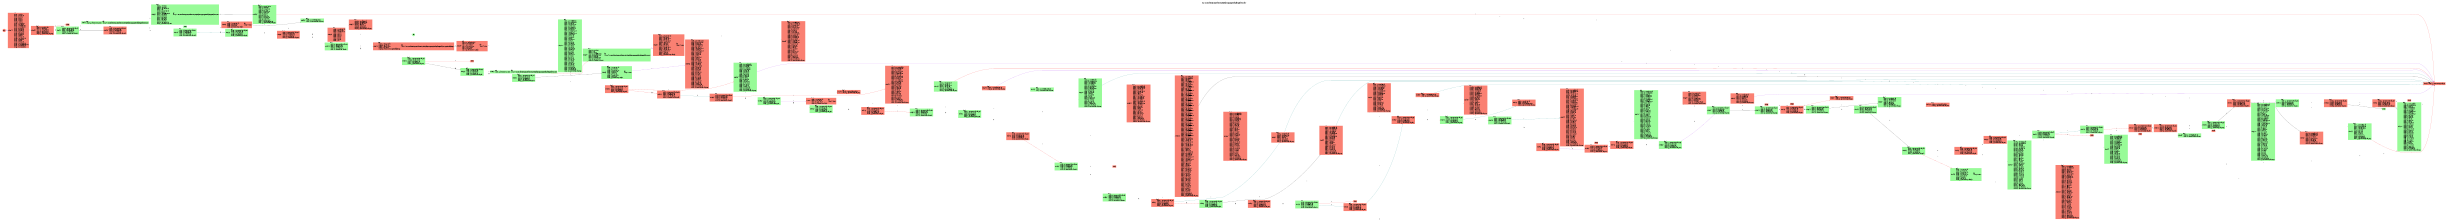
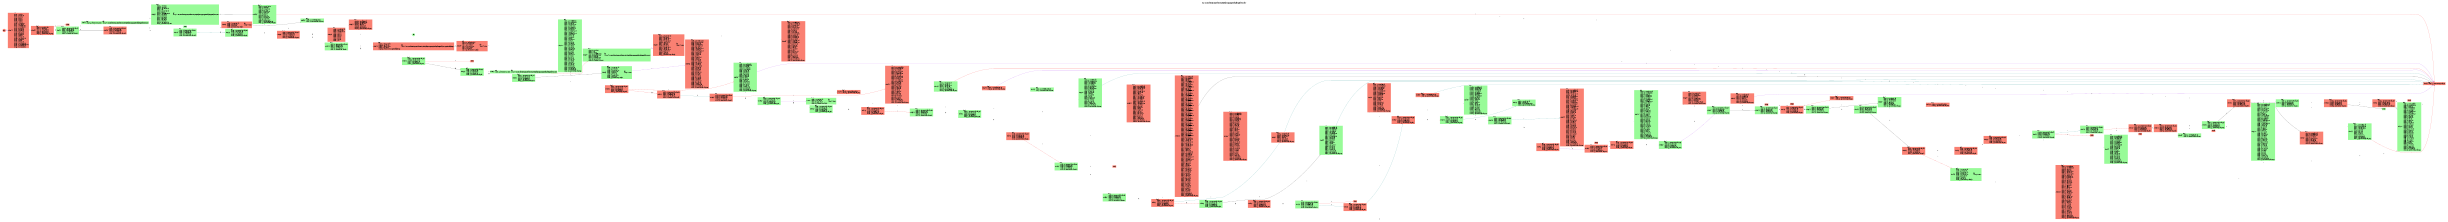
(1476, 100) -> (1476, 100)
(821, 101) -> (821, 101)
(1524, 103) -> (1524, 103)
(1331, 140) -> (1331, 140)
(1914, 151) -> (1914, 151)
(2019, 165) -> none
